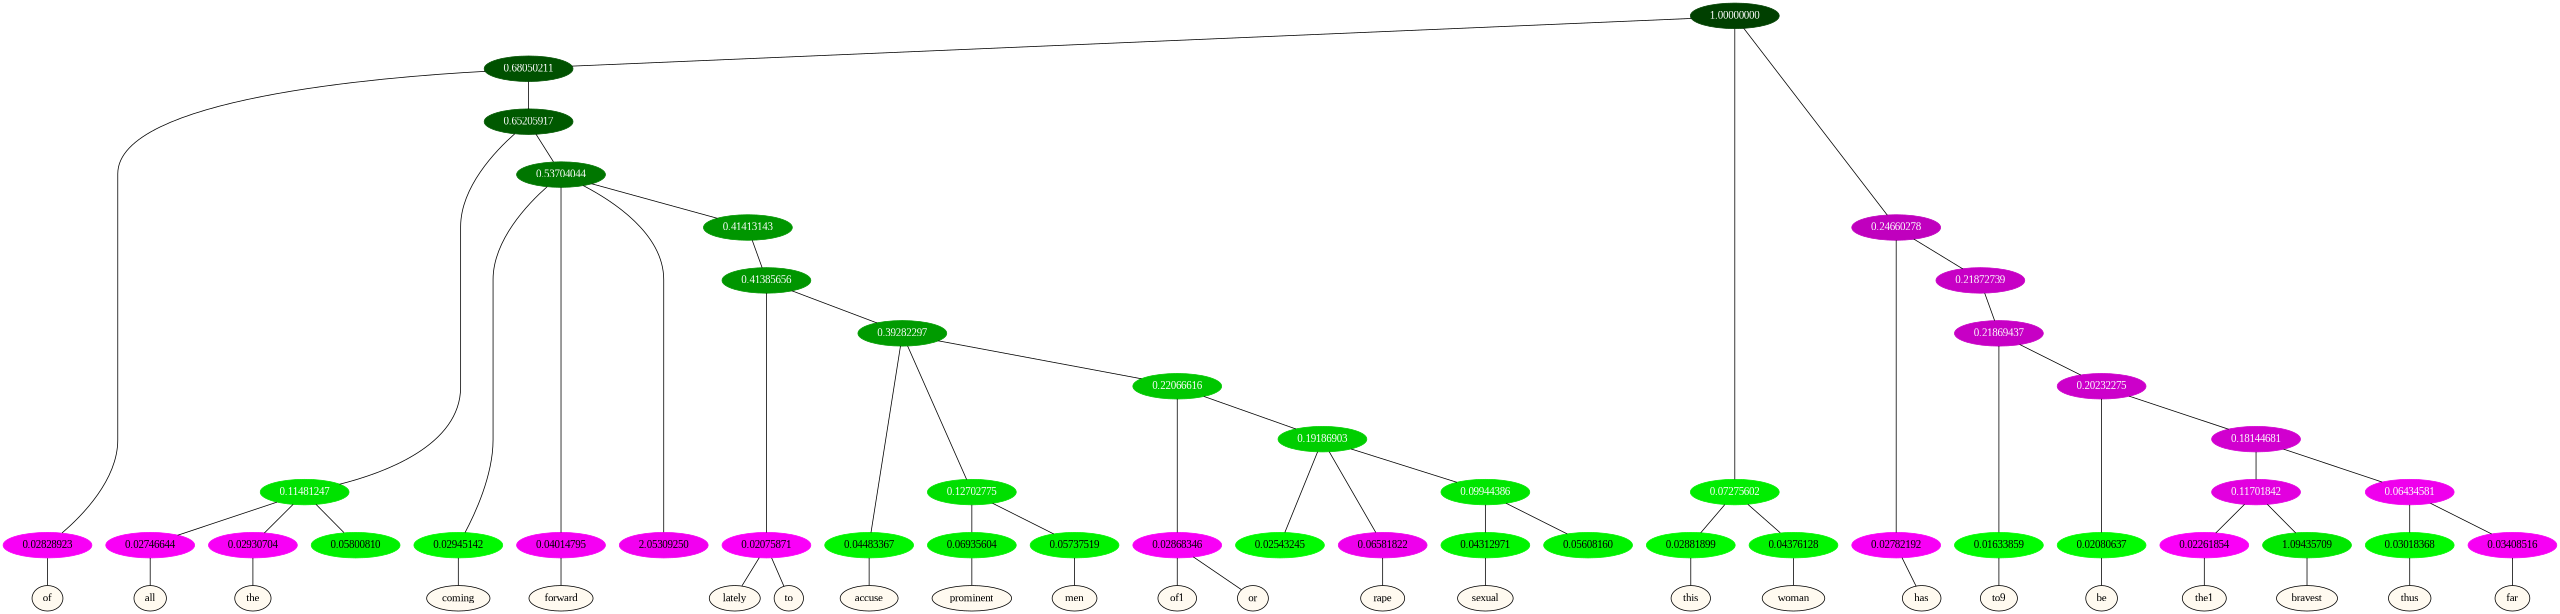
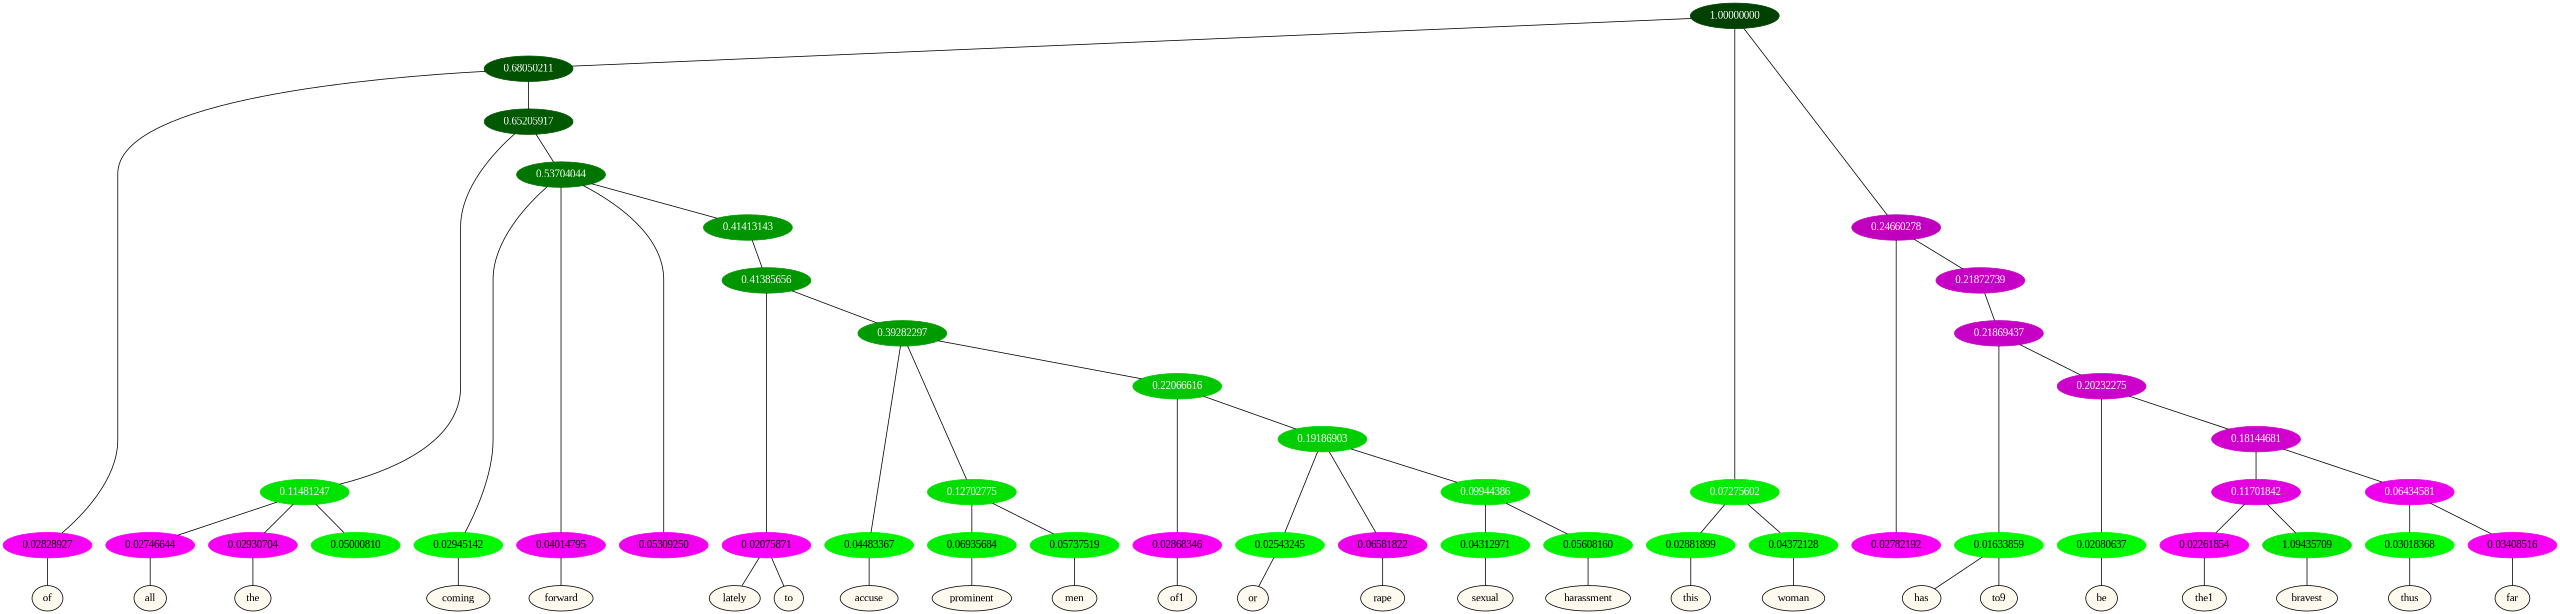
(47, 545) -> (47, 545)
(356, 545) -> (356, 545)
(664, 545) -> (664, 545)
(972, 545) -> (972, 545)
(1793, 545) -> (1793, 545)
(1909, 572) -> (1959, 573)
(1217, 573) -> (1266, 572)
none -> (1588, 598)
